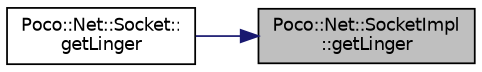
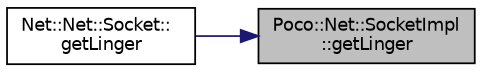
(101, 36) -> (101, 36)
